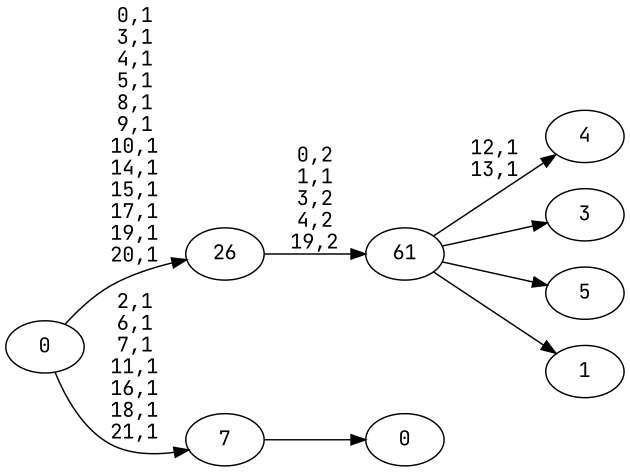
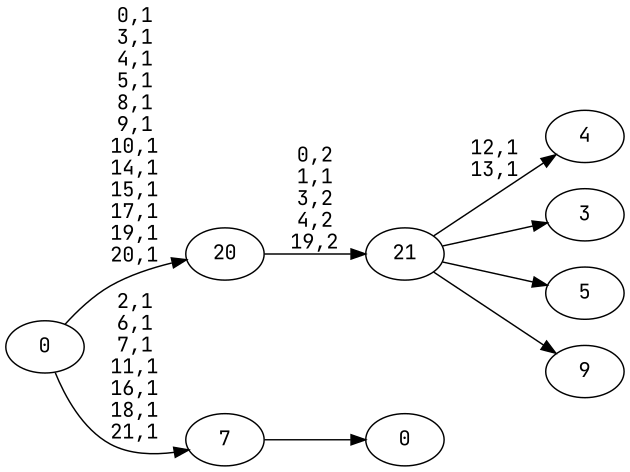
(225, 254) -> (225, 254)
(405, 254) -> (405, 254)
(585, 372) -> (585, 372)
